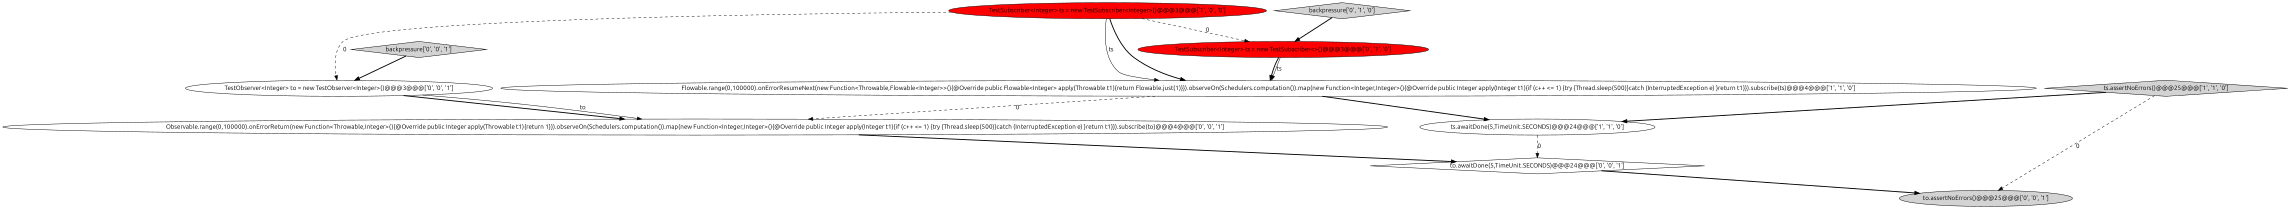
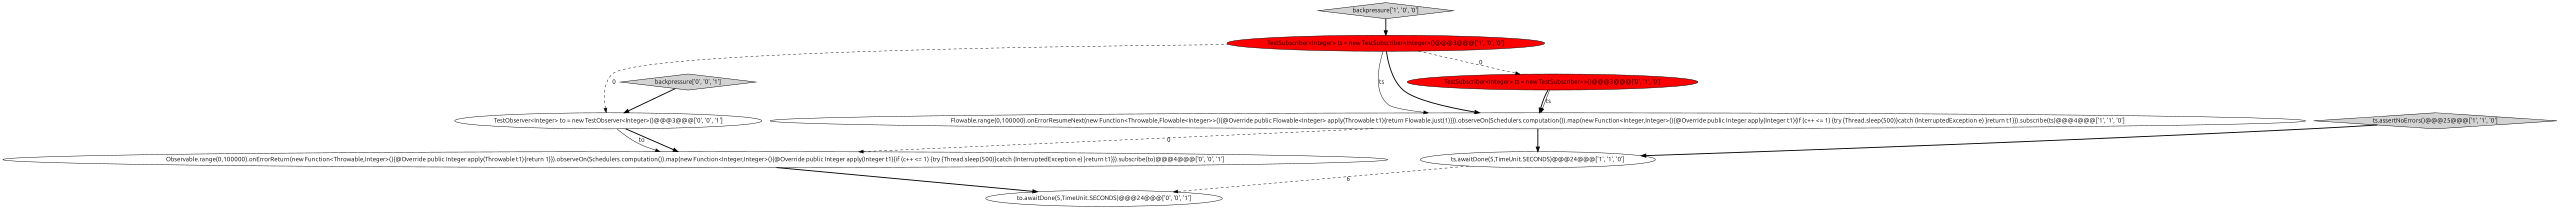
(1342, 11) -> none
none -> (1386, 11)
(1539, 146) -> (1349, 179)
(1537, 166) -> (1104, 198)
(1986, 198) -> none
